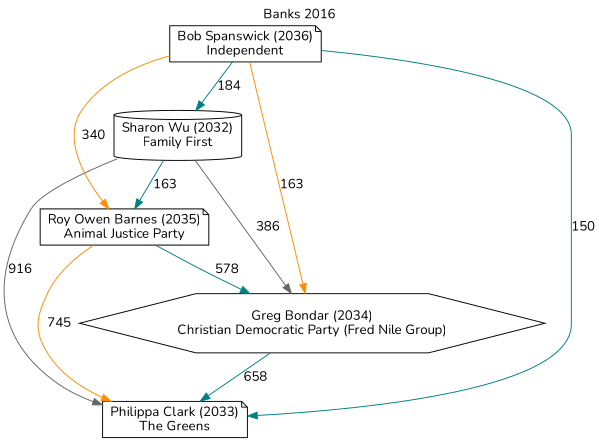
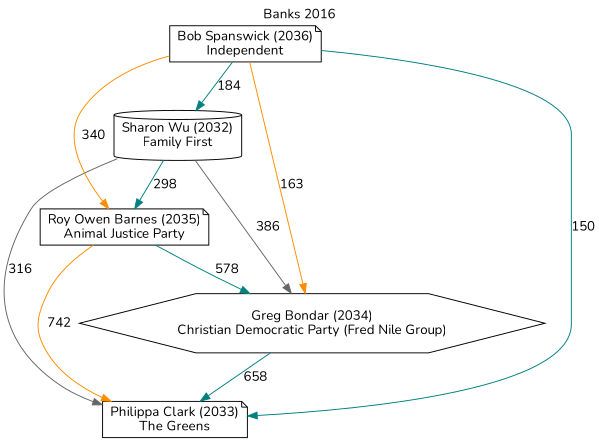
(165, 185) -> (165, 185)
(20, 269) -> (20, 269)
(59, 323) -> (59, 323)
